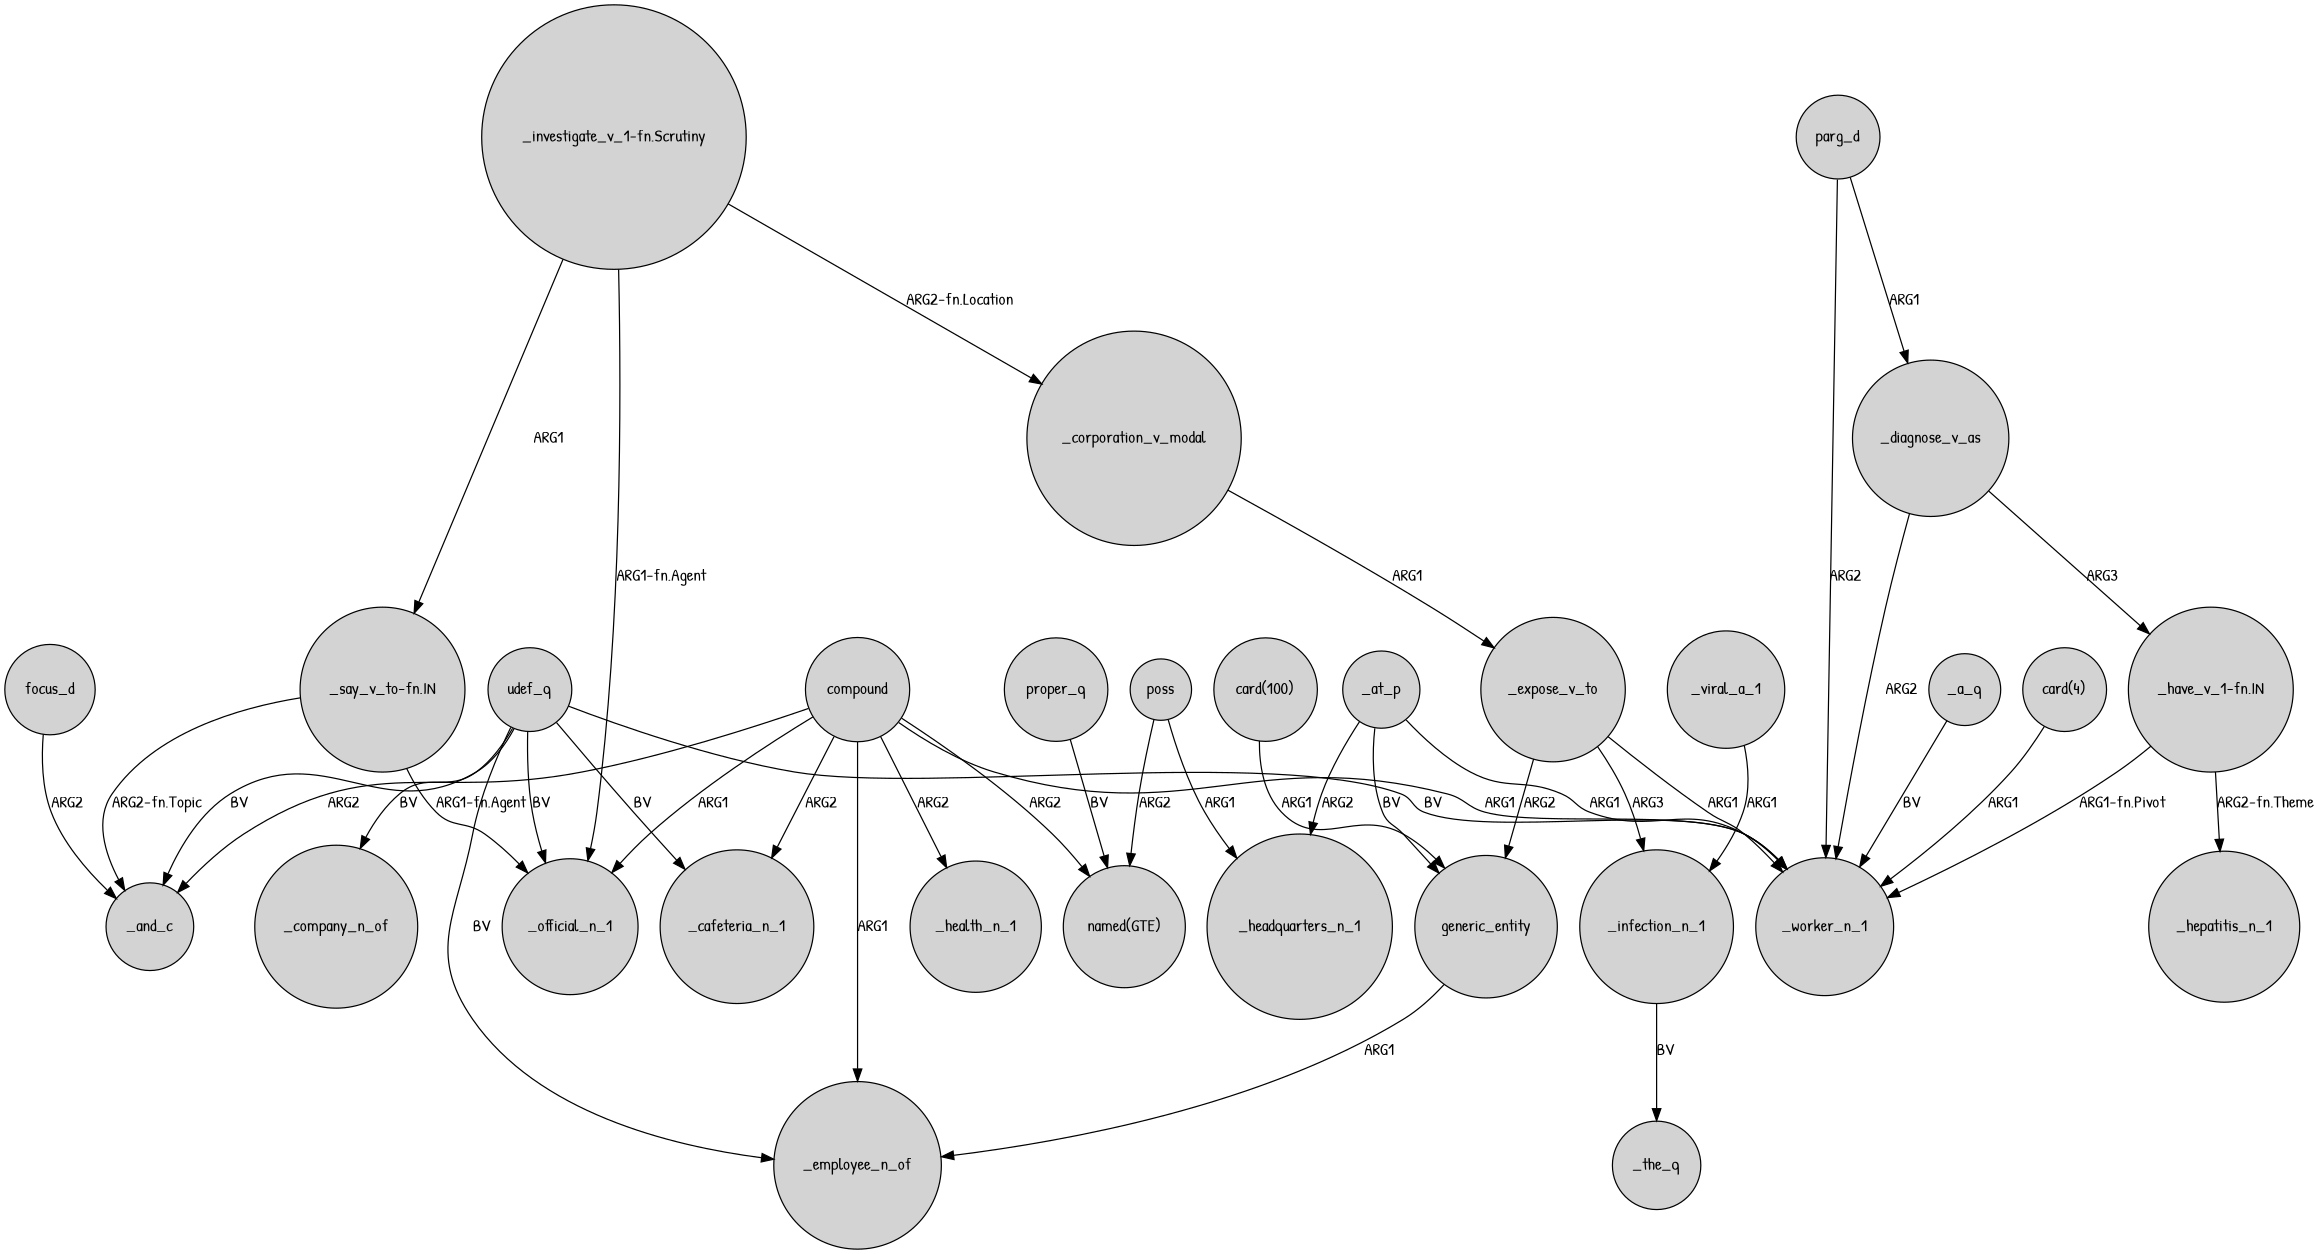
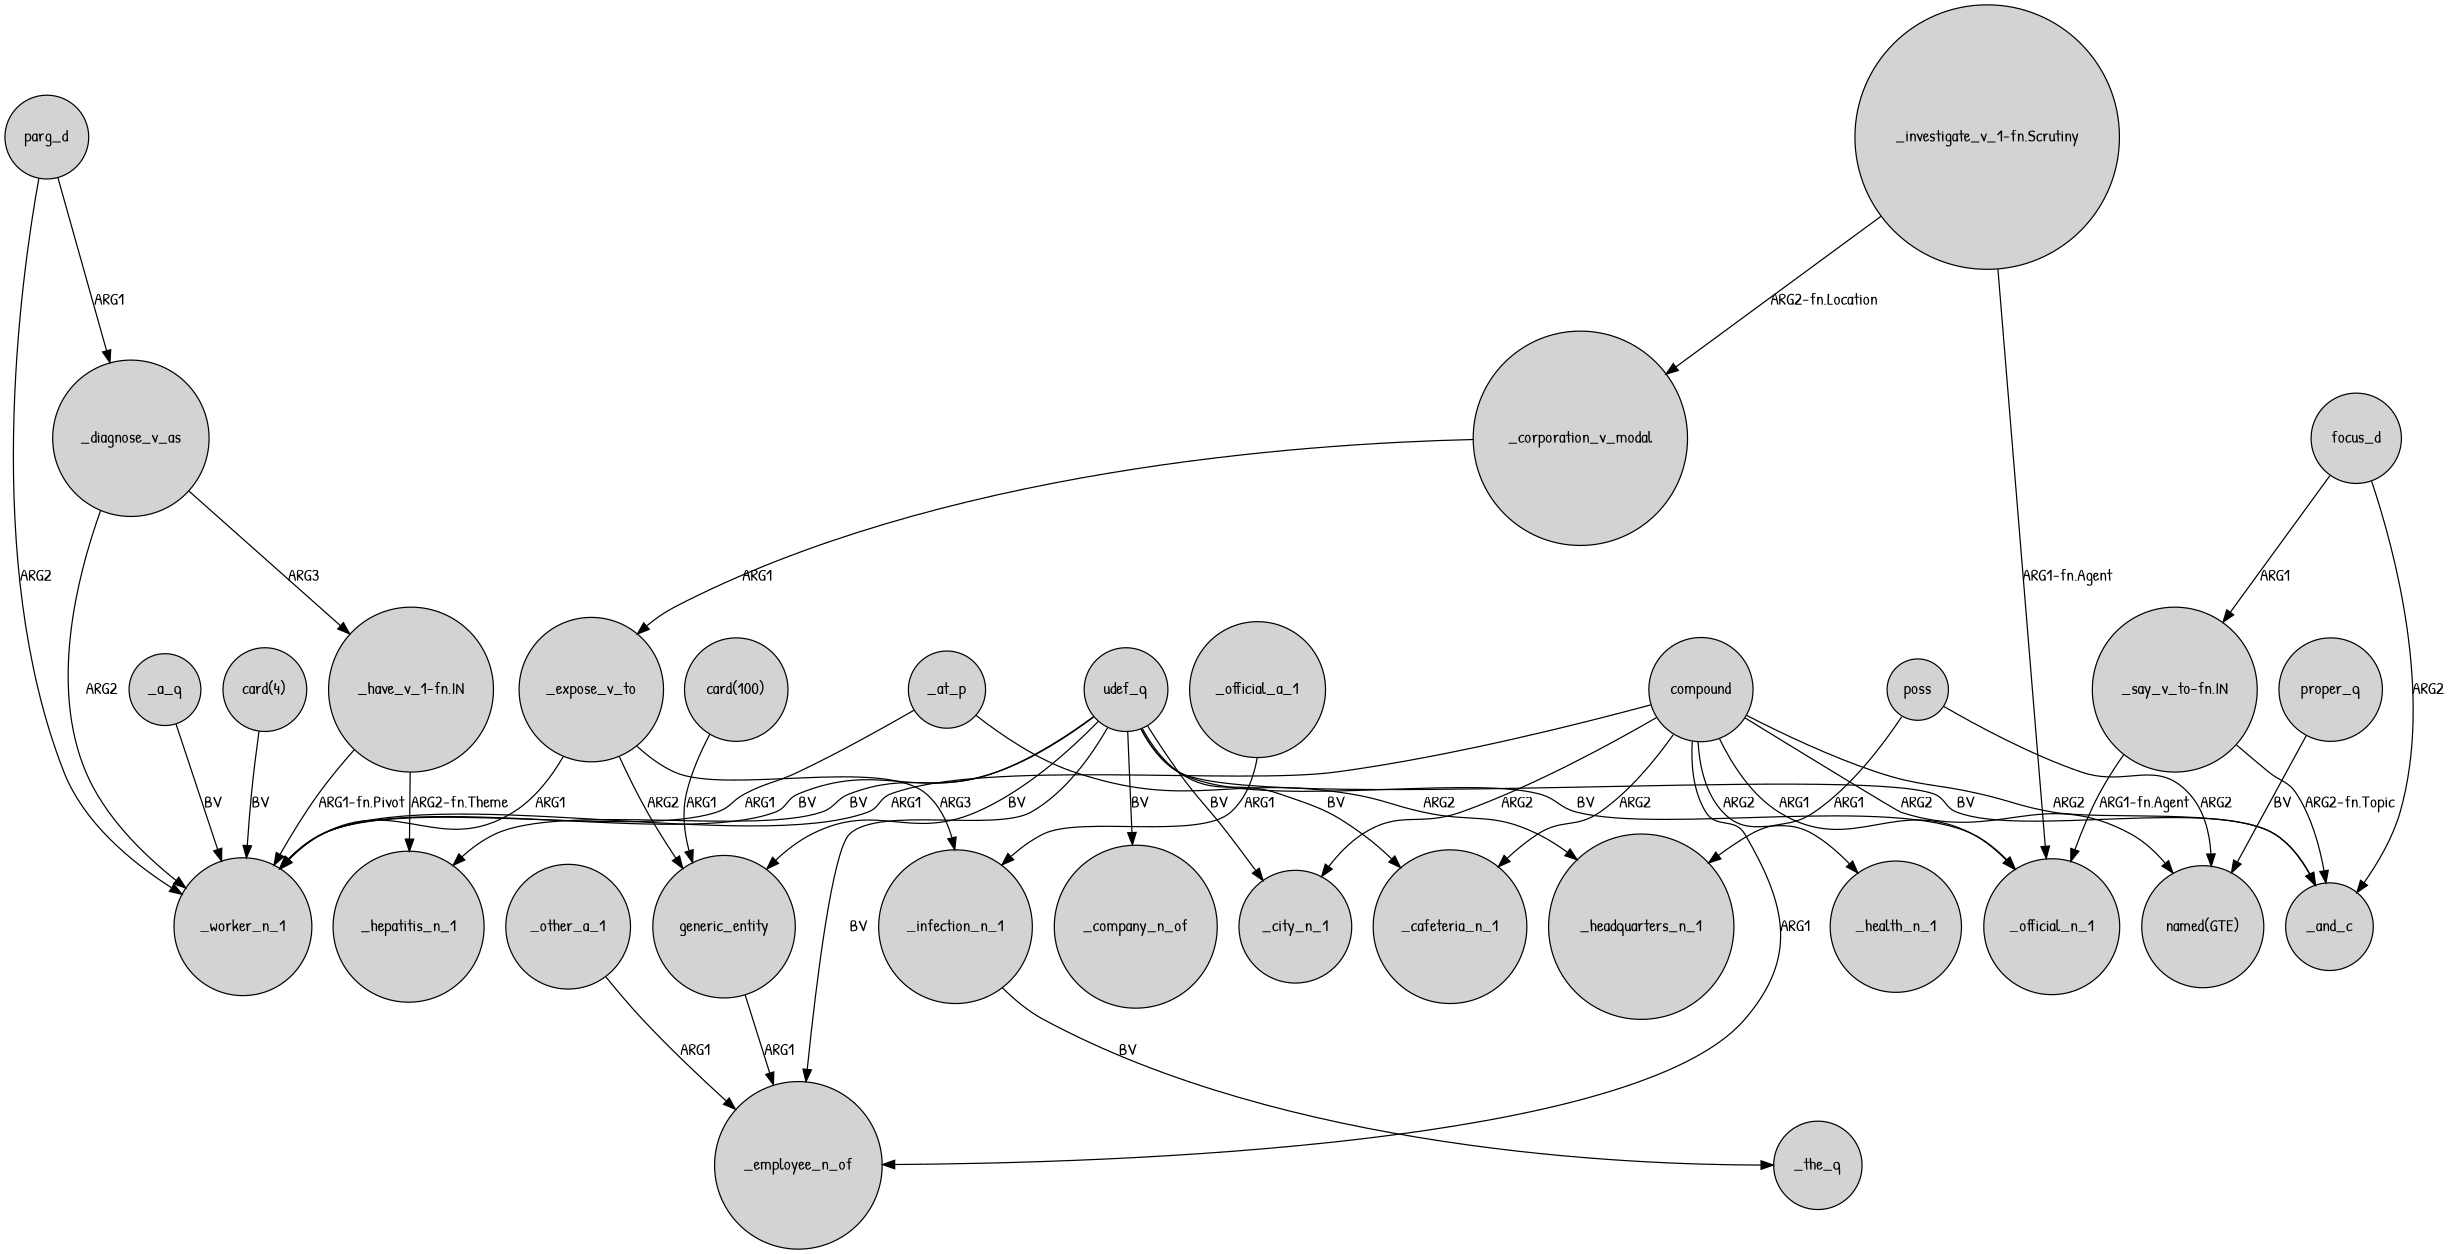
(491, 431) -> (2280, 544)
(1726, 690) -> (1258, 690)
(2003, 803) -> (261, 803)
(1380, 806) -> (974, 813)
none -> (802, 816)
none -> (568, 927)
none -> (1295, 927)
